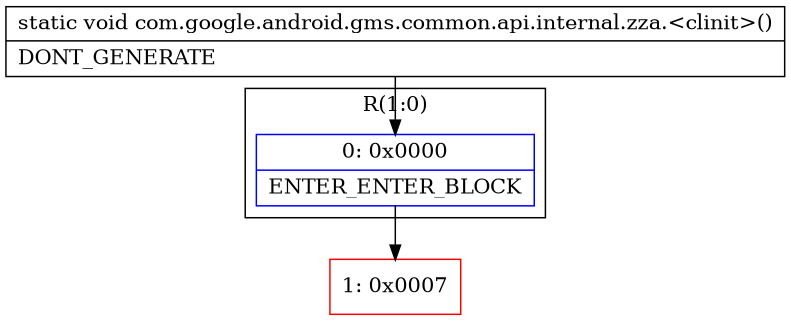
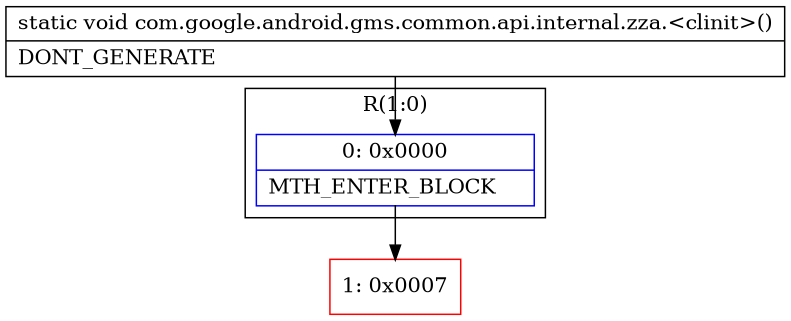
(395, 187) -> (383, 187)
